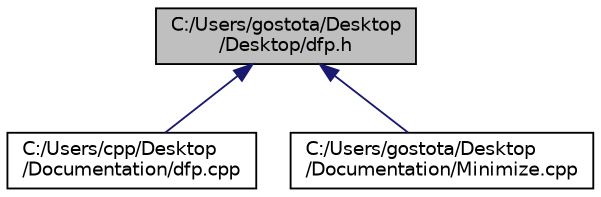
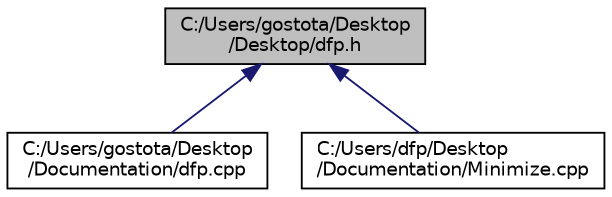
(132, 161) -> (137, 161)
(442, 161) -> (453, 161)
